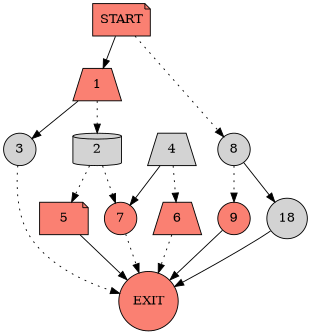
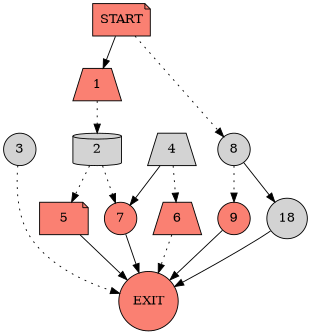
(59, 117) -> none
(131, 249) -> (131, 249)
